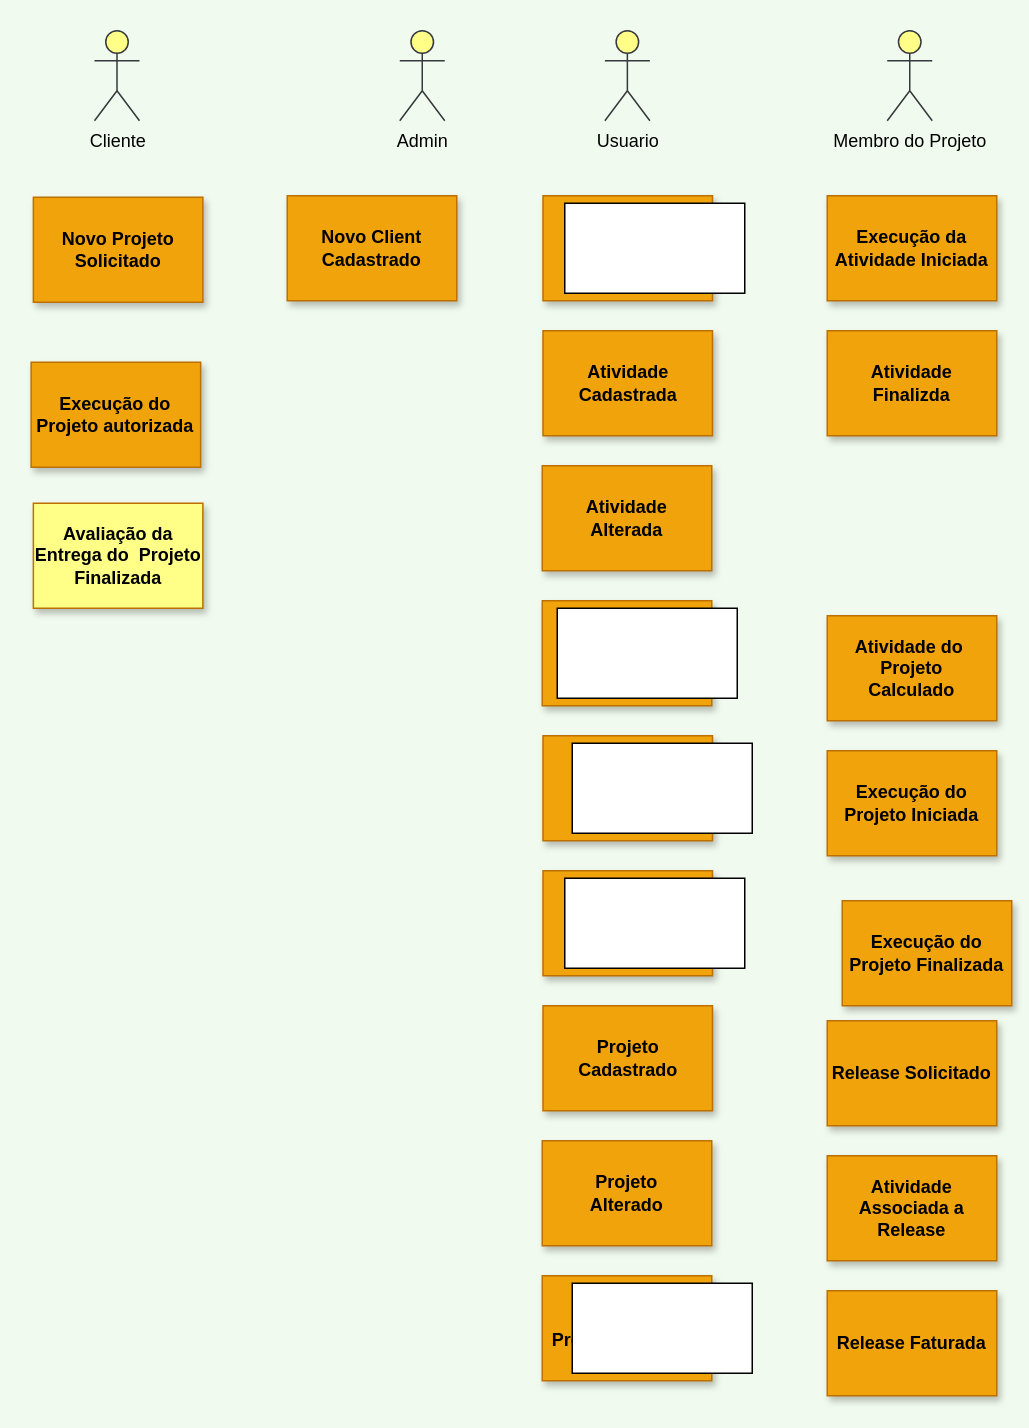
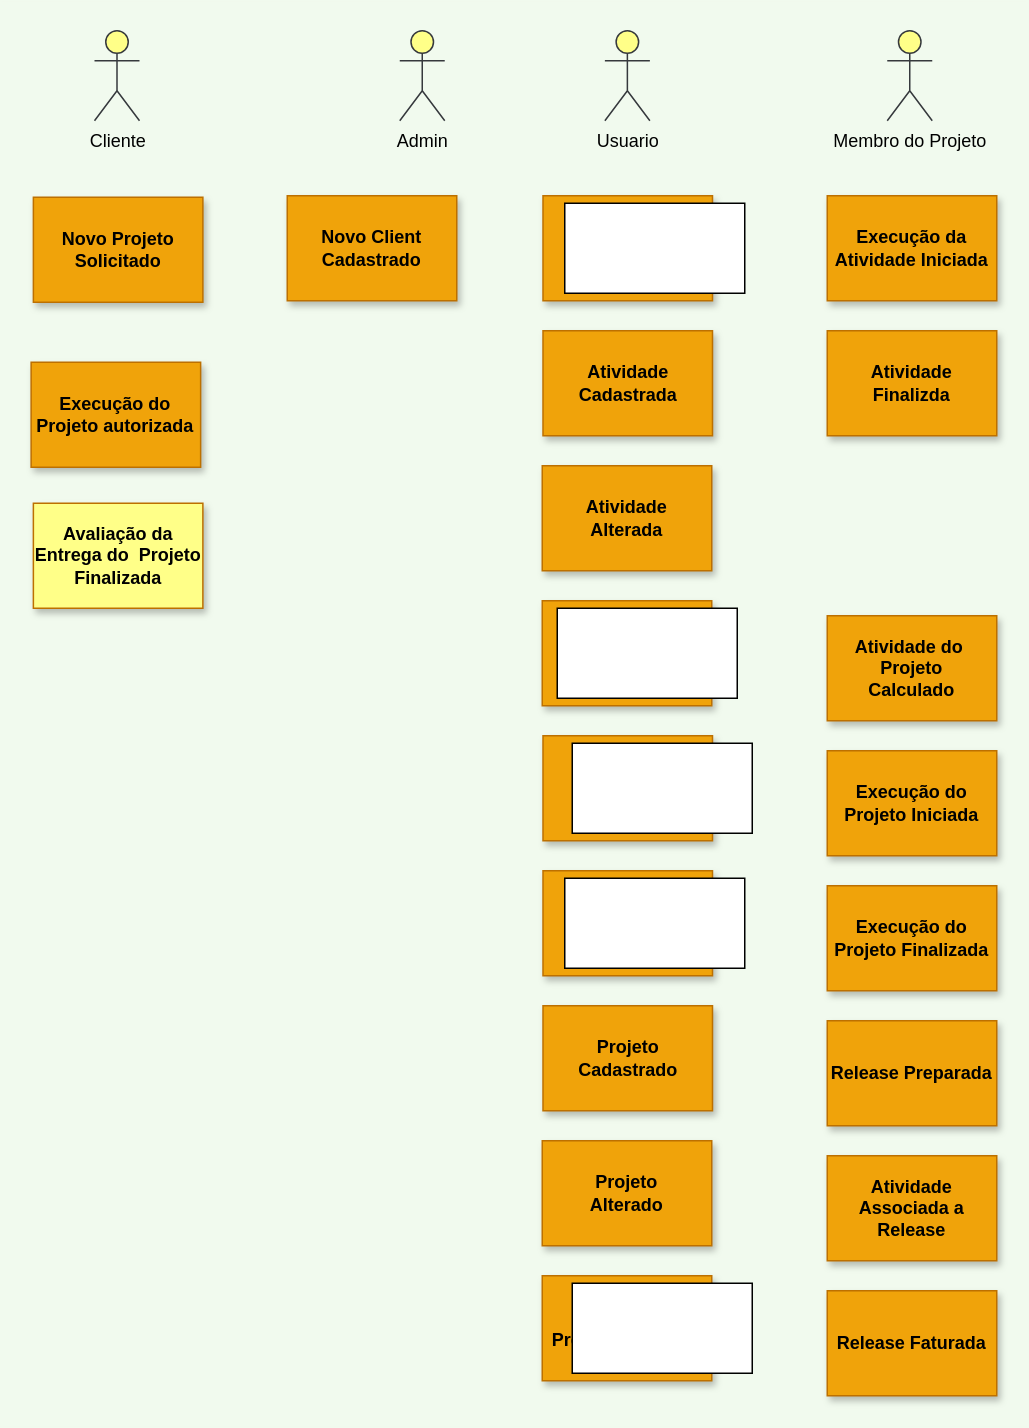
(927, 953) -> (912, 938)
(912, 1073) -> (912, 1073)
